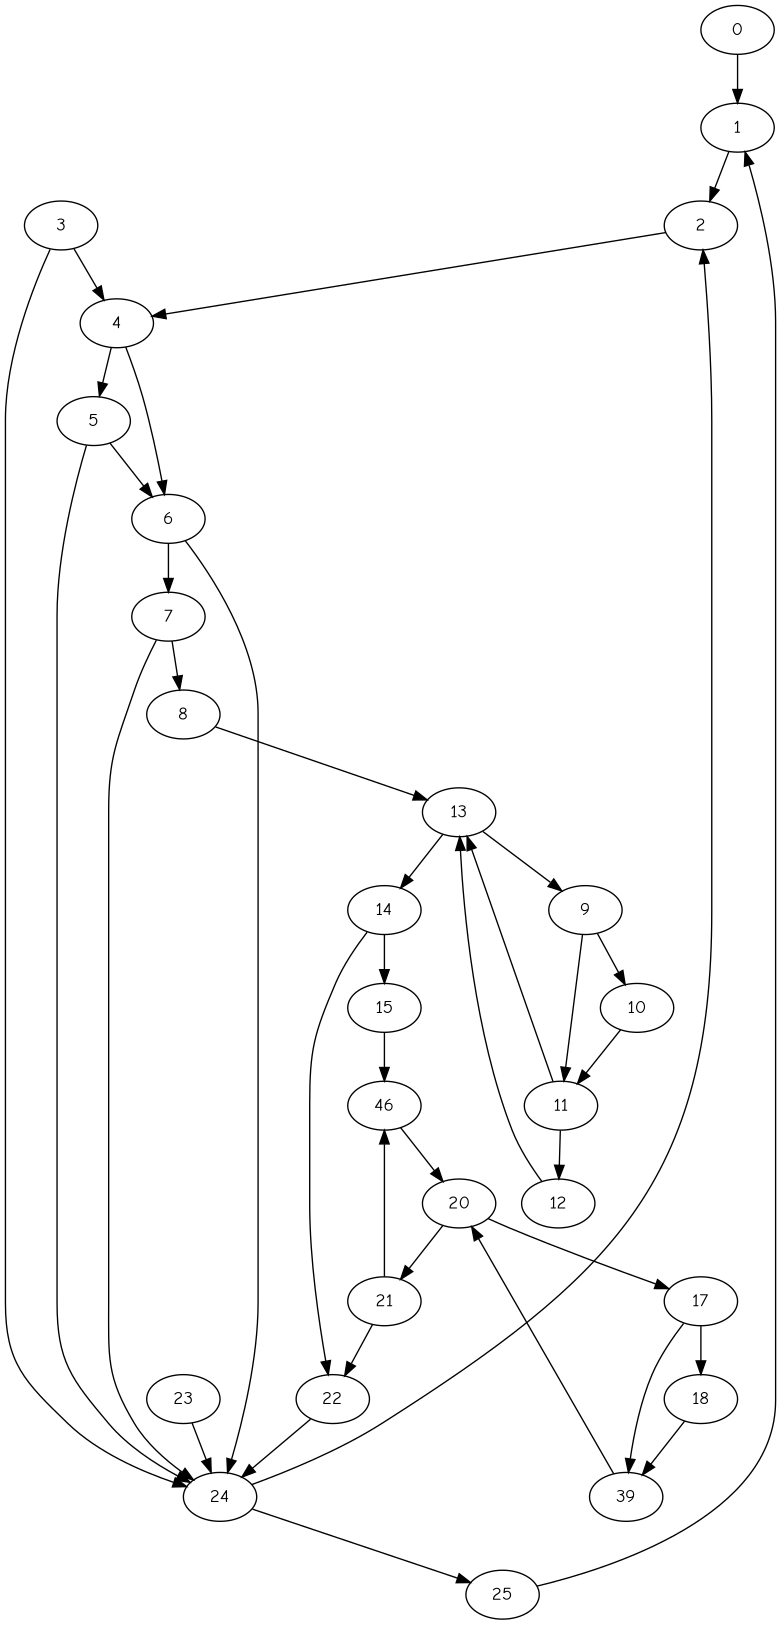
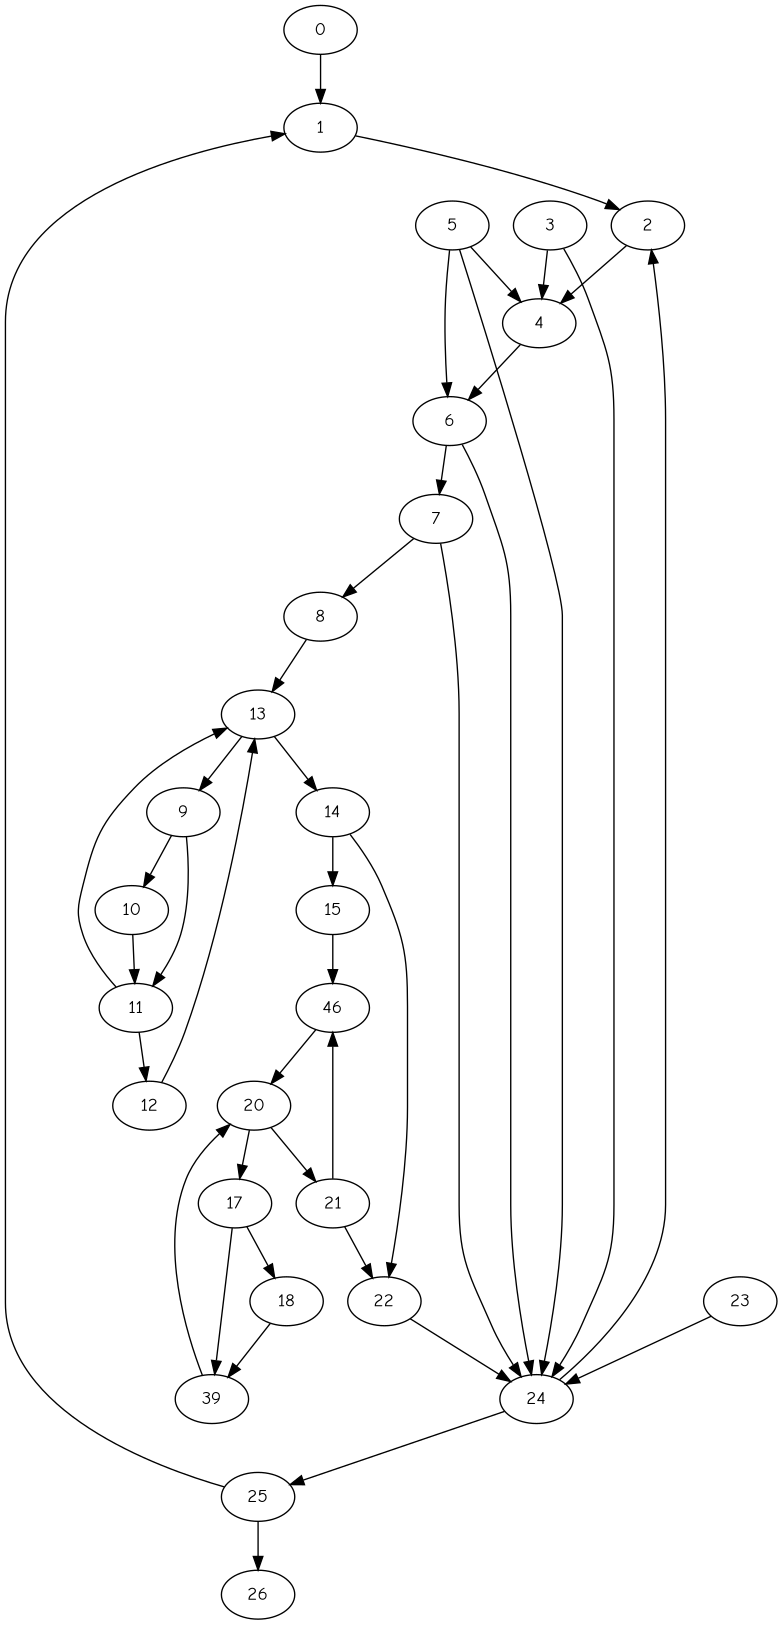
(107, 365) -> (491, 269)
none -> (258, 1595)
